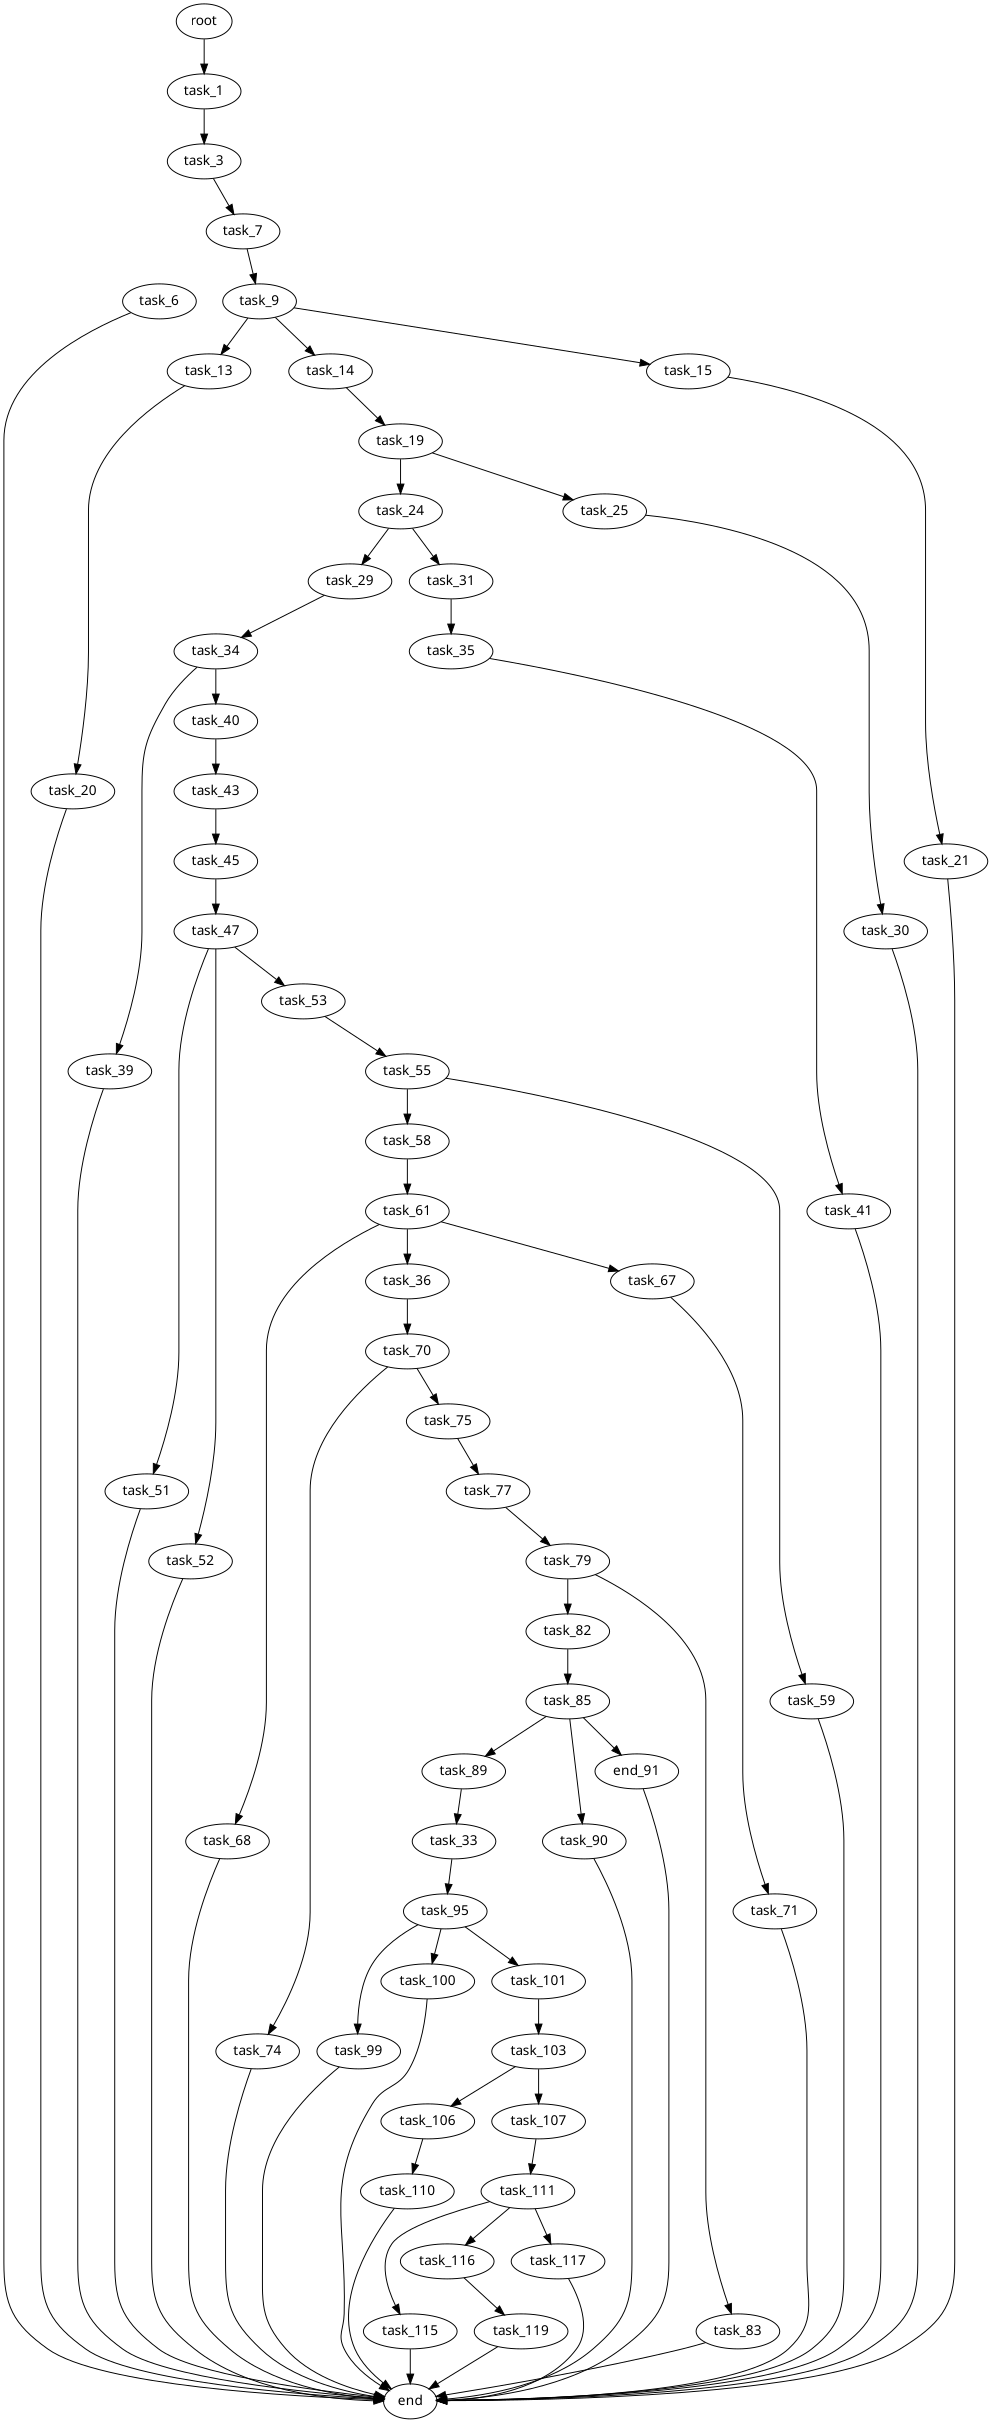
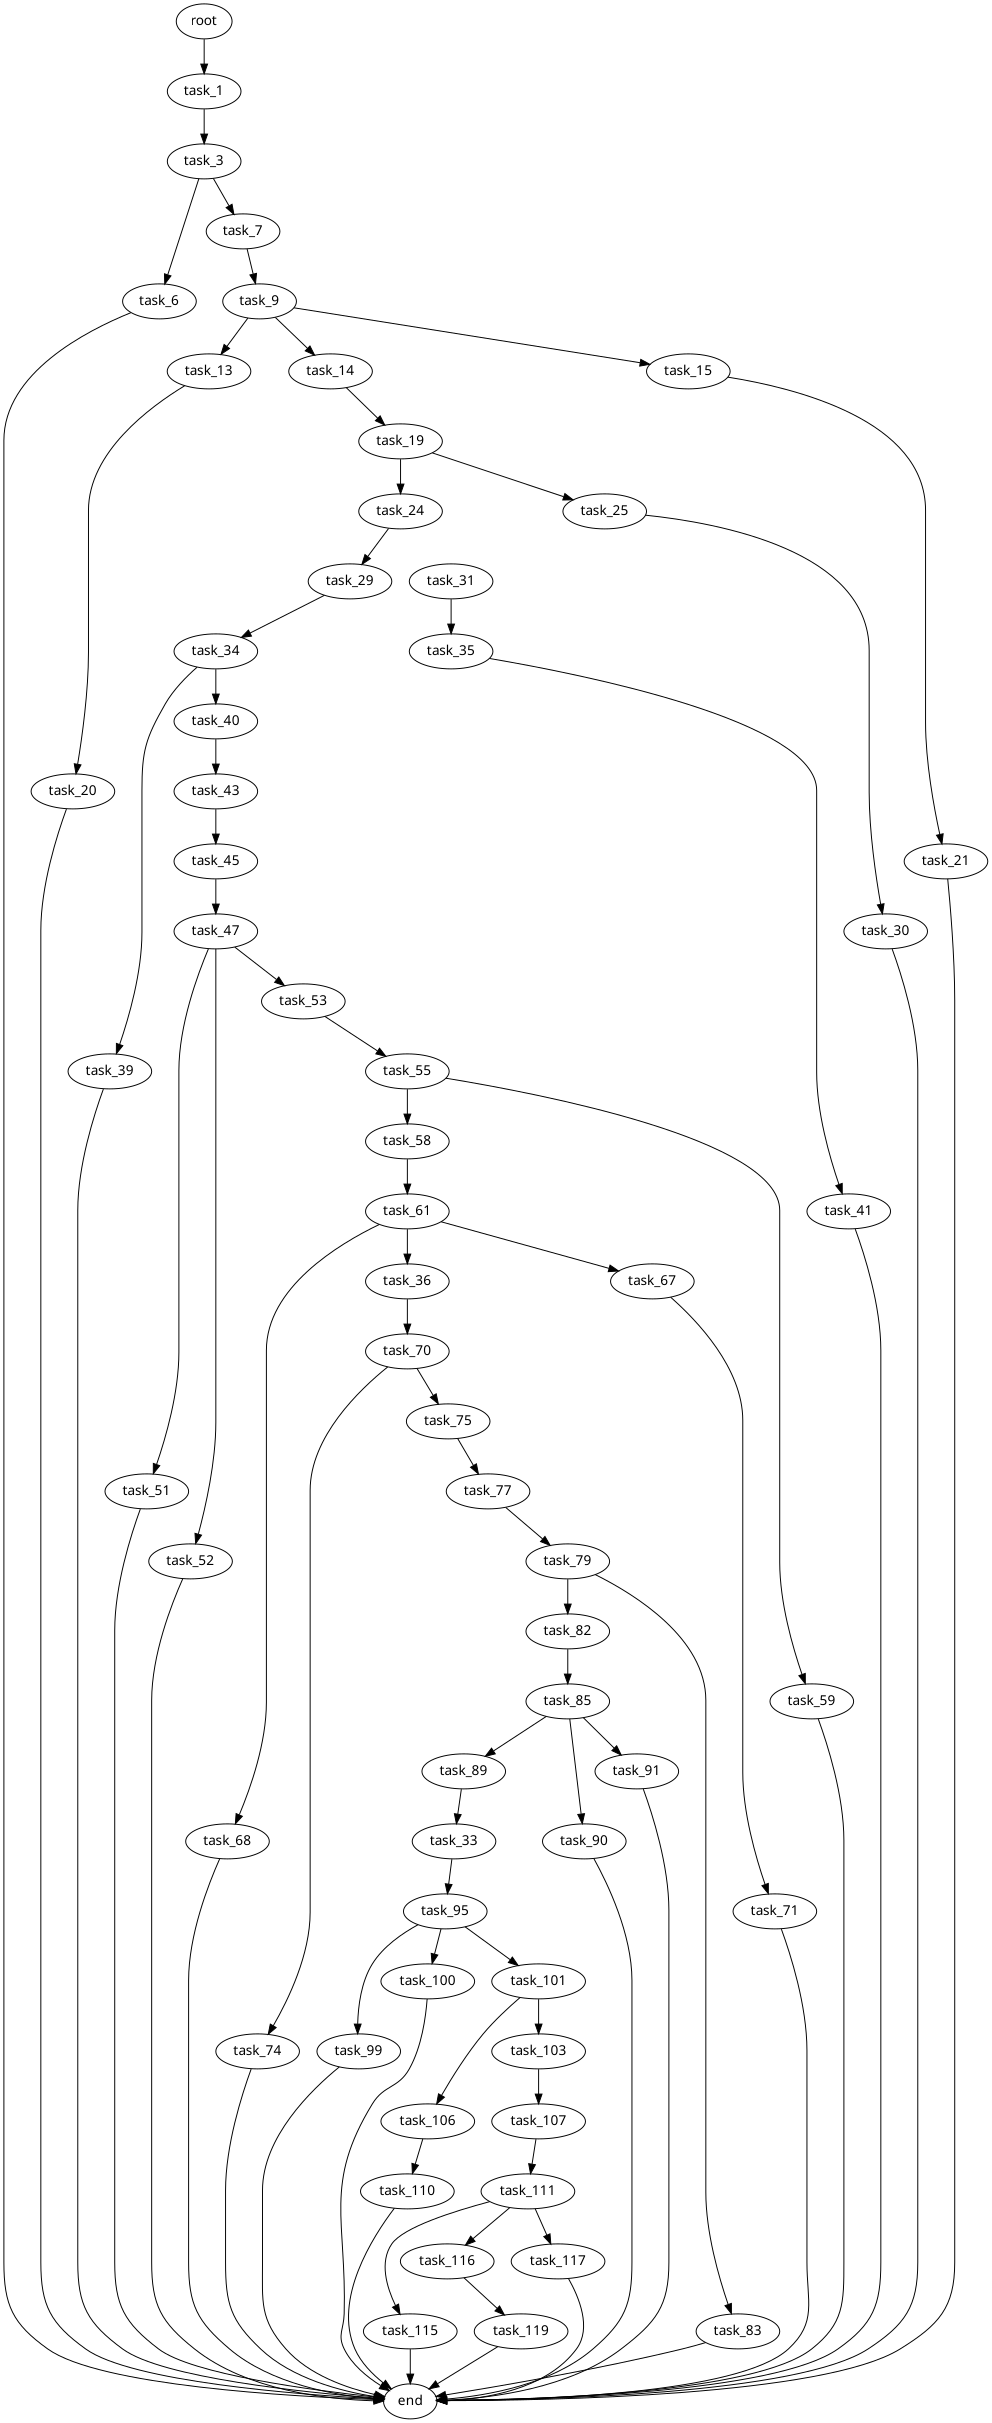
none -> (183, 227)
(423, 542) -> none
(637, 1771) -> (637, 1771)
(487, 2084) -> (476, 2043)
